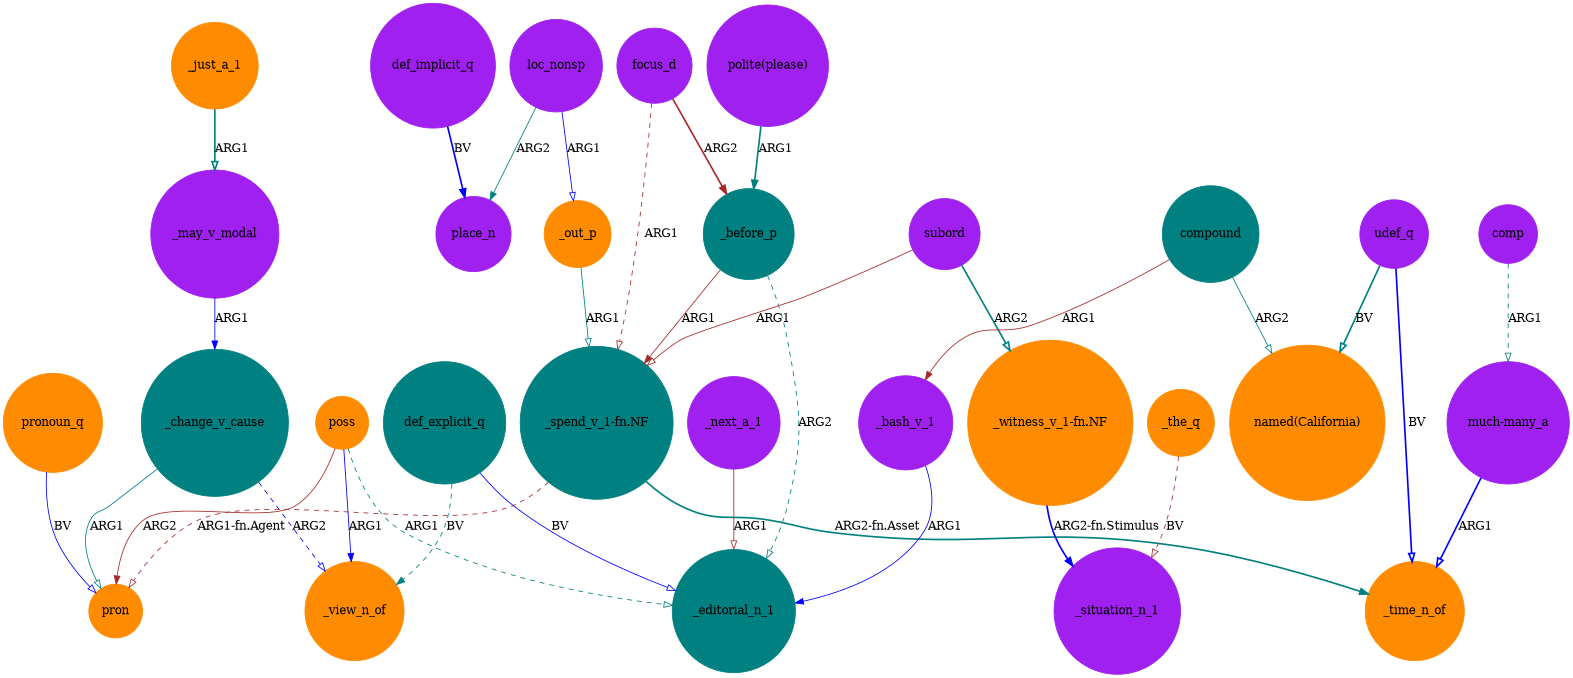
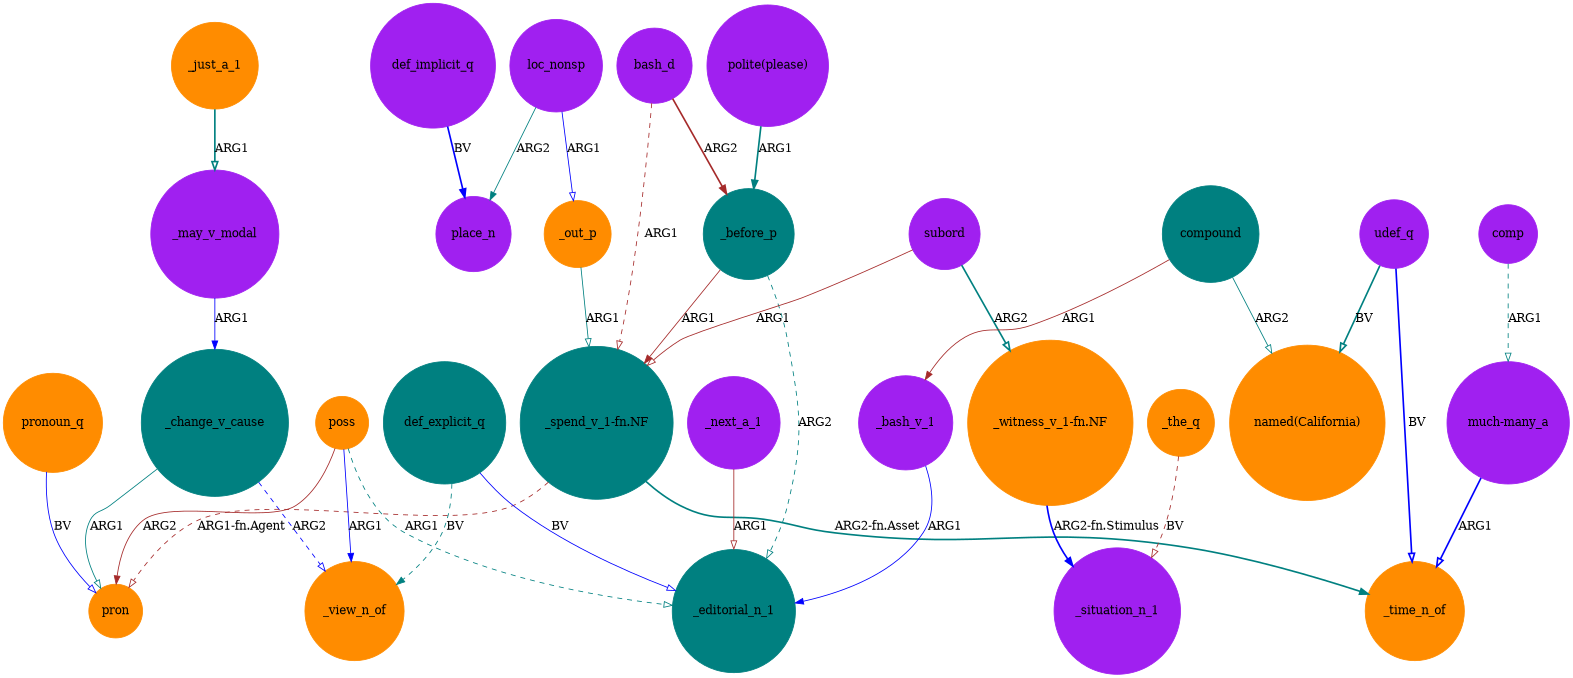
(654, 66) -> (654, 66)
